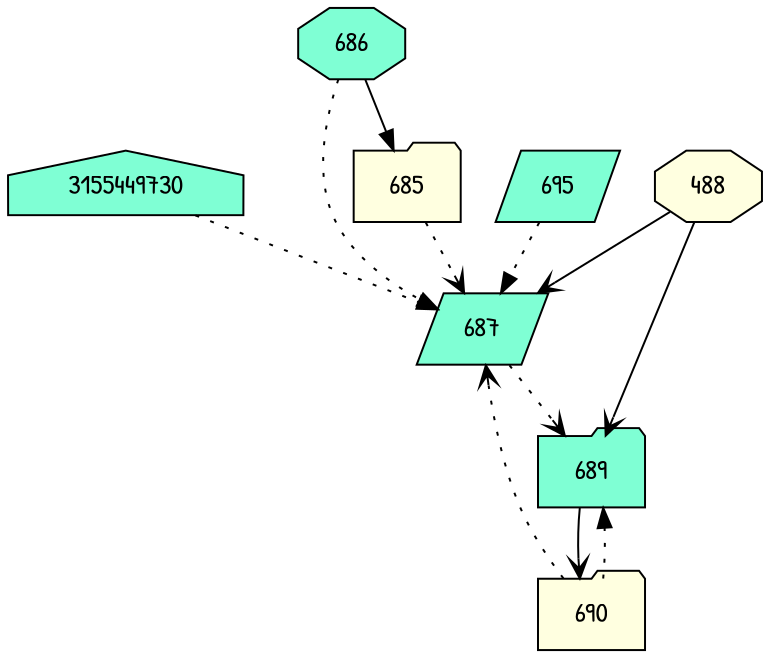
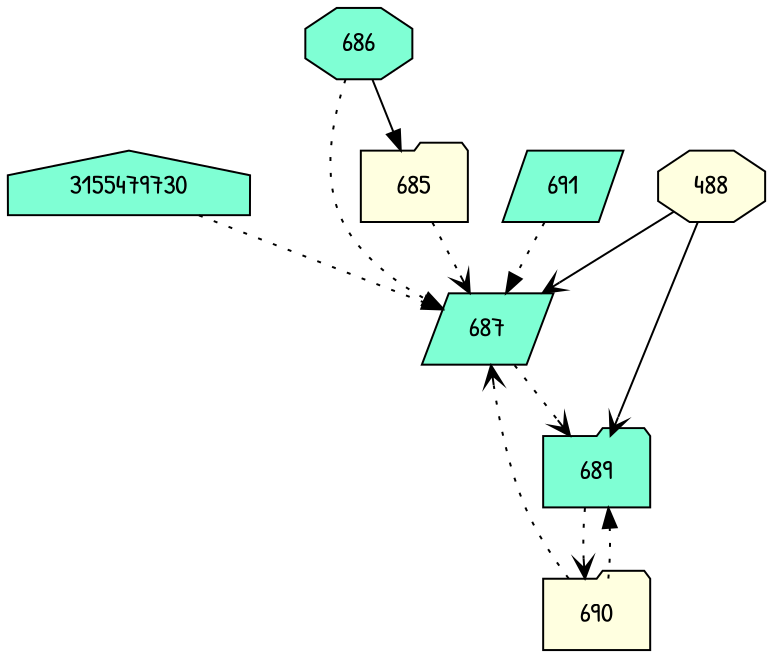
(126, 186) -> (129, 186)
(558, 186) -> (563, 186)
(578, 533) -> (583, 533)
